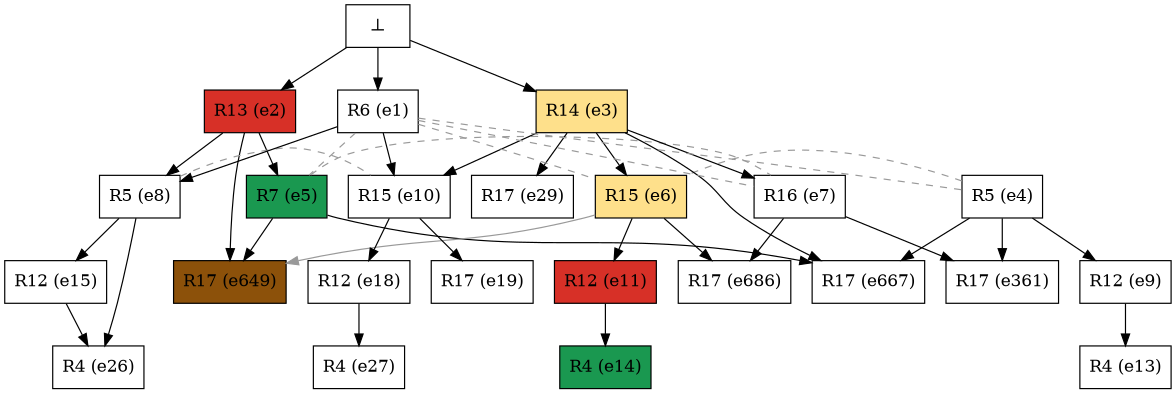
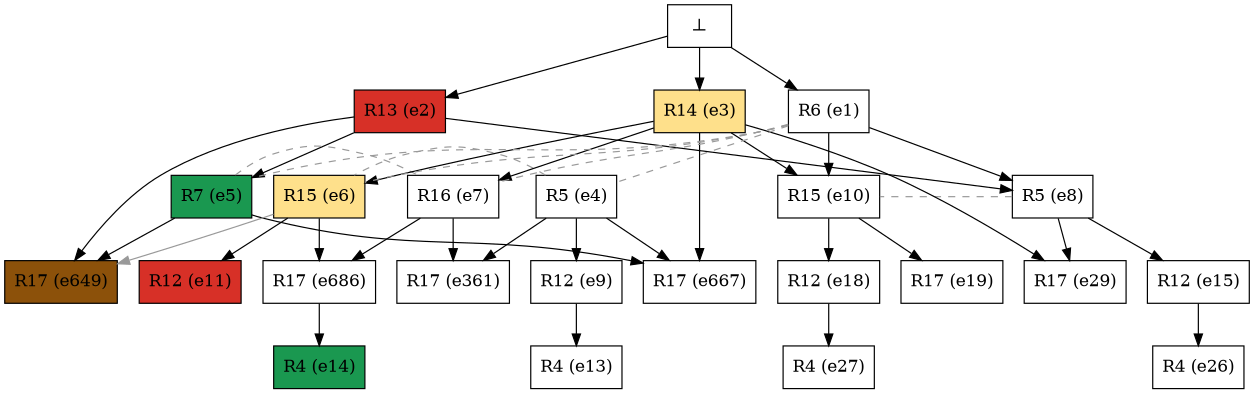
(124, 277) -> (1062, 234)
(605, 319) -> (319, 319)
